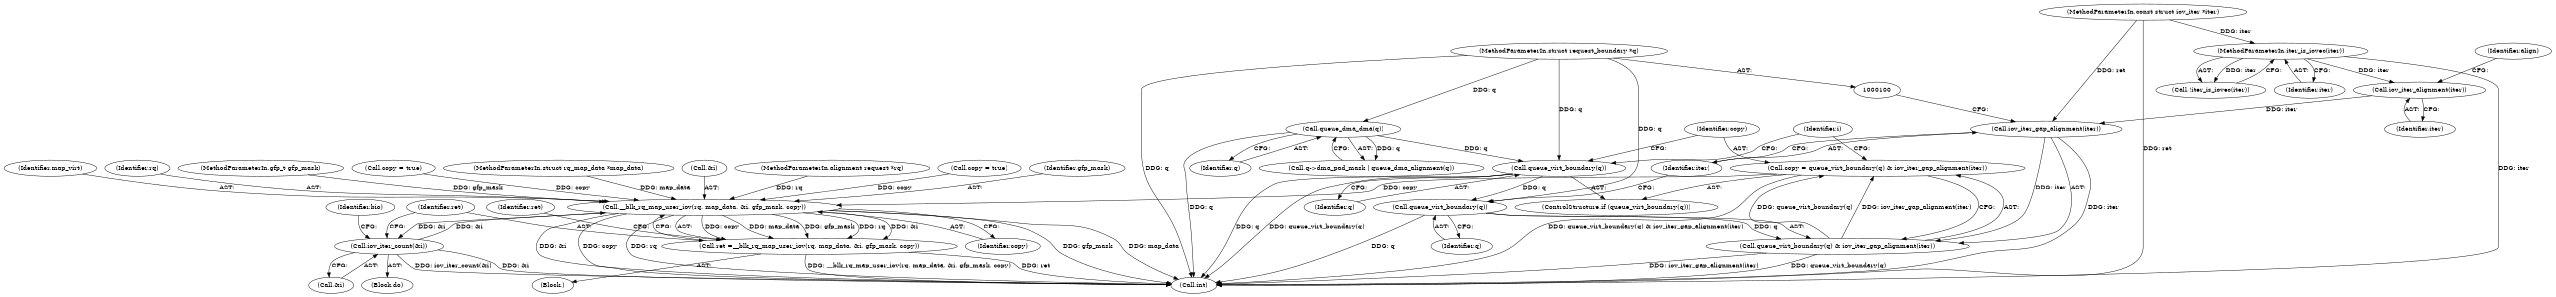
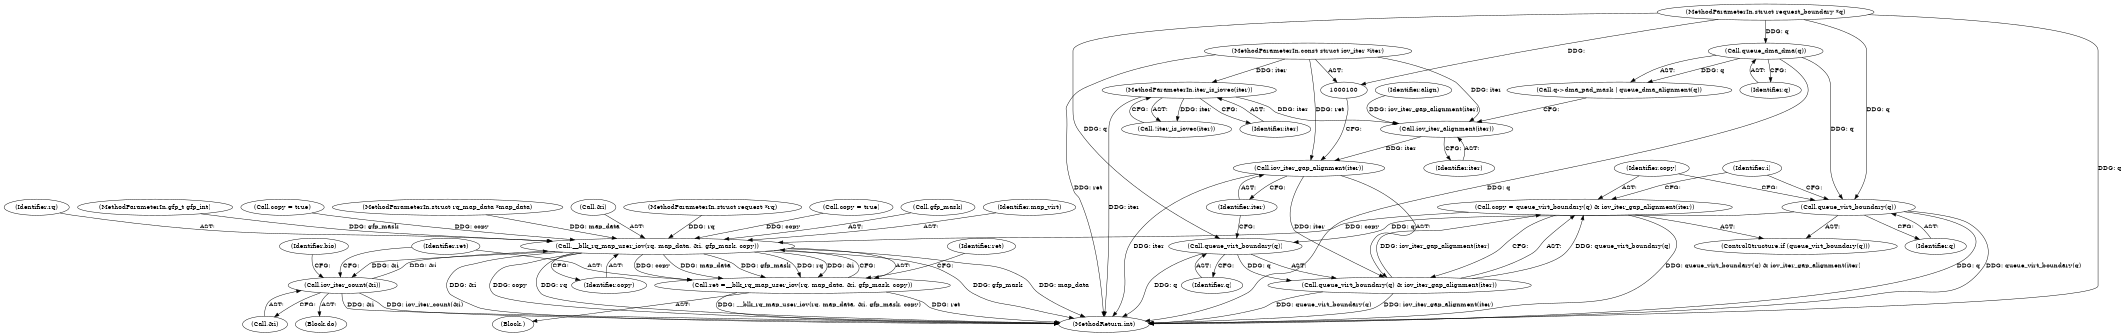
none -> (1325, 69)
(1746, 71) -> (1577, 51)
(2481, 71) -> (1424, 110)
none -> (1441, 75)
(1334, 152) -> (1534, 109)
(261, 168) -> (155, 207)
(832, 168) -> (713, 207)
(1077, 168) -> (938, 207)
(1194, 285) -> (1104, 324)
